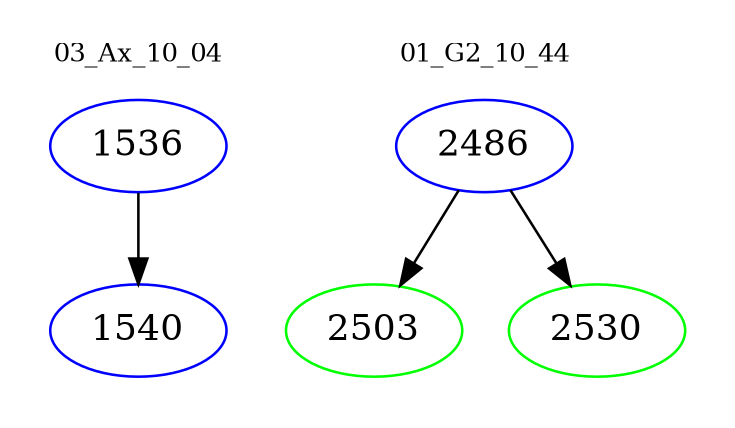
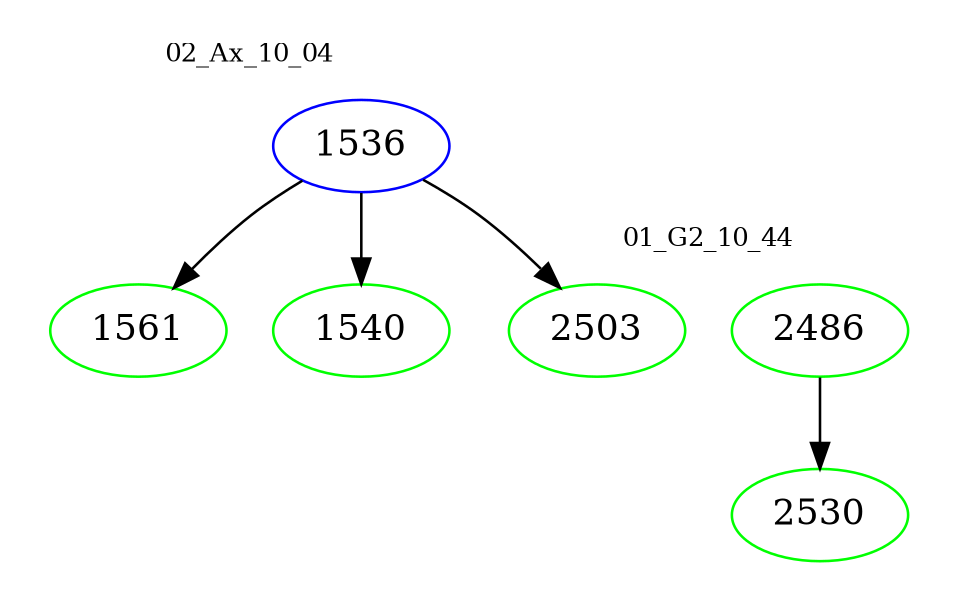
(138, 55) -> (250, 55)
(484, 146) -> (820, 331)
(436, 227) -> (505, 236)
(138, 331) -> (361, 331)
none -> (138, 331)
